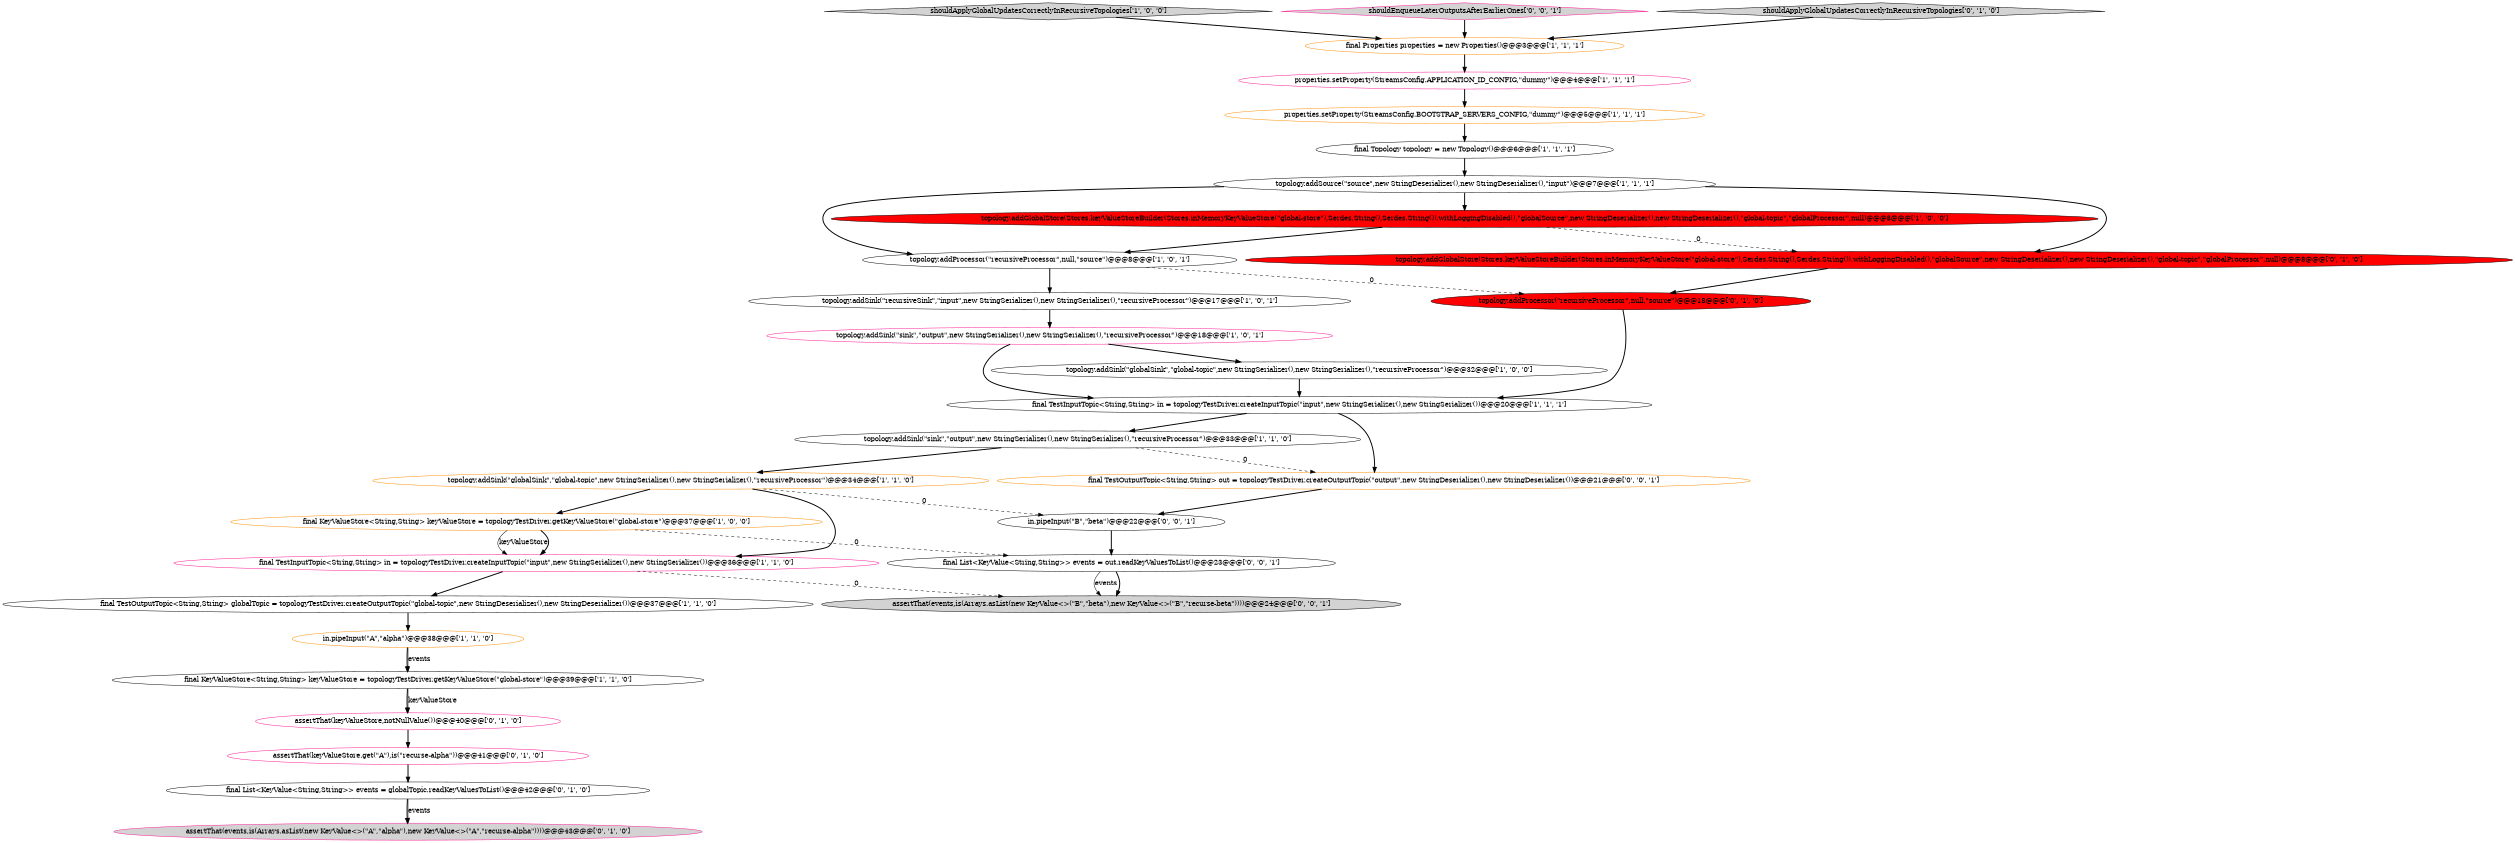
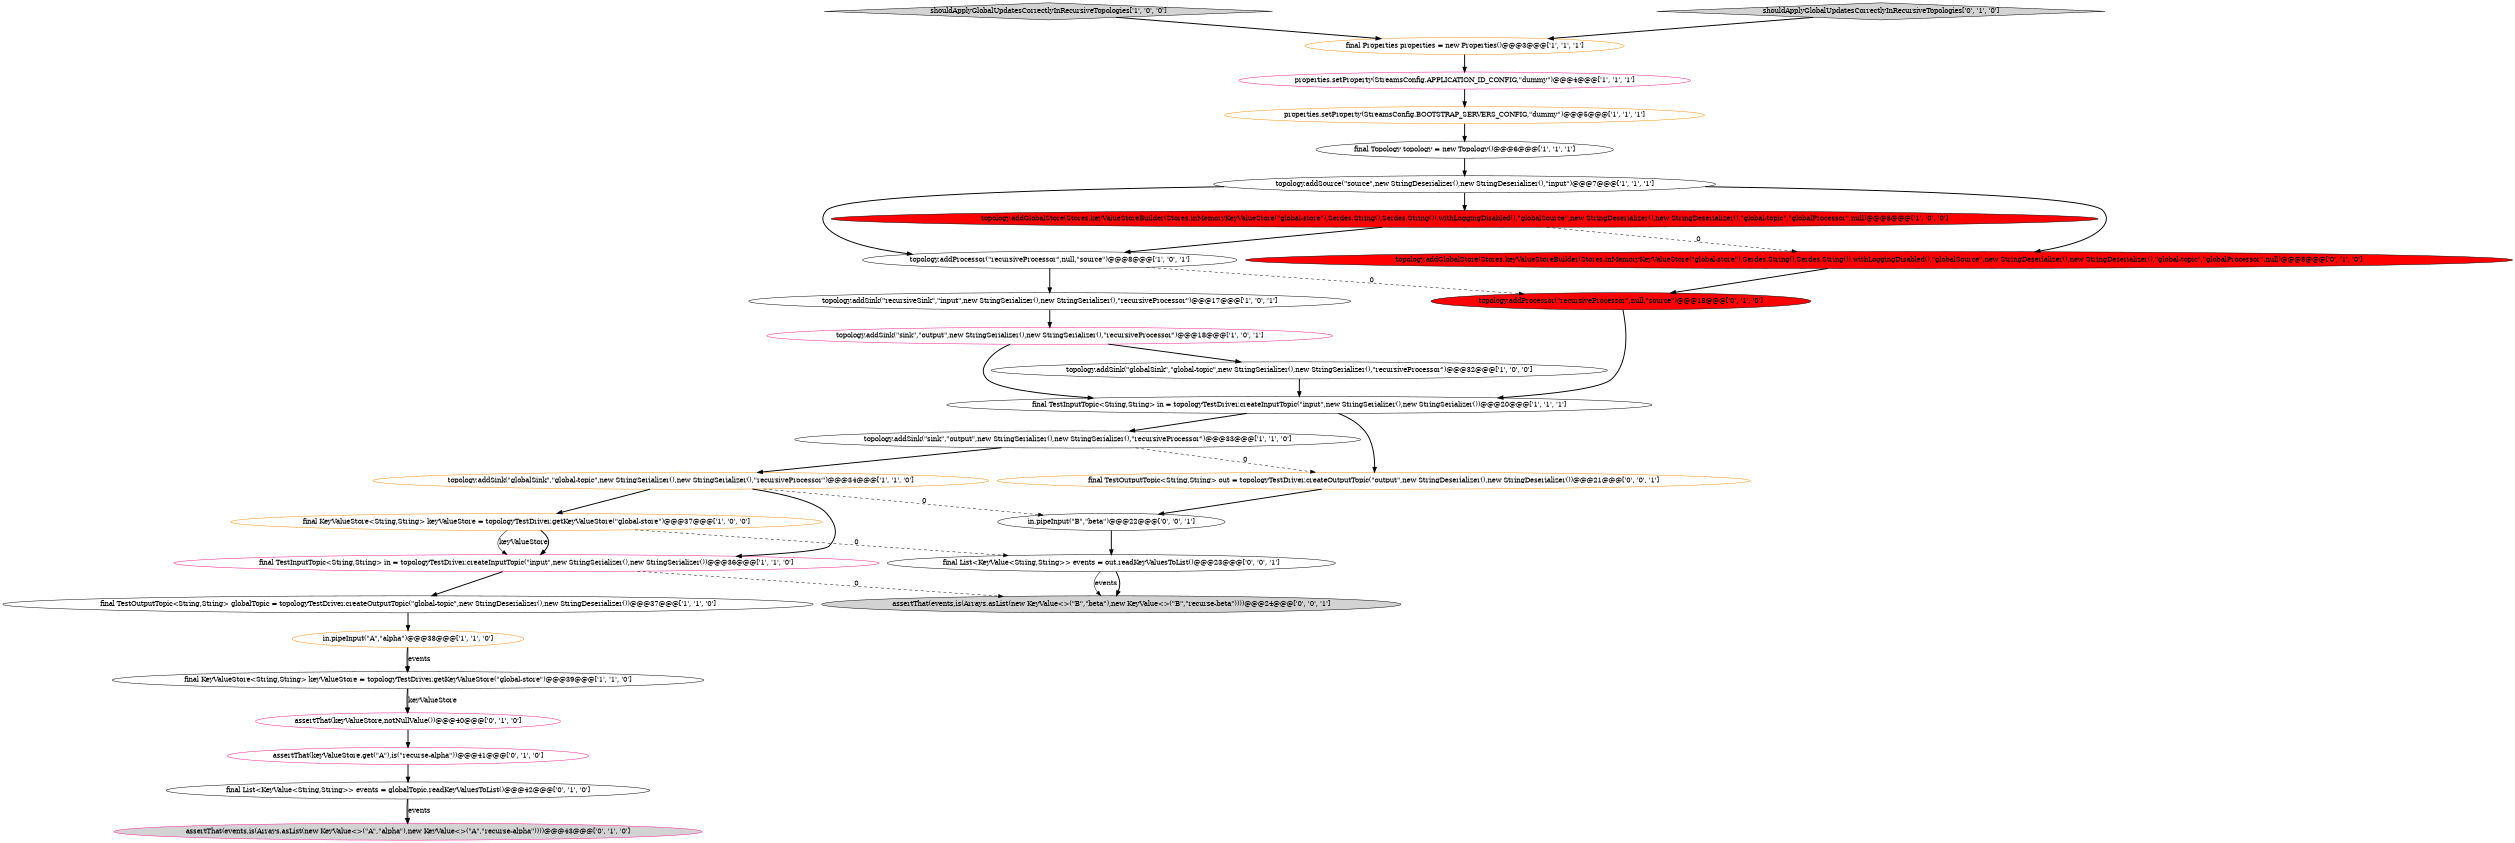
(1465, 11) -> none
